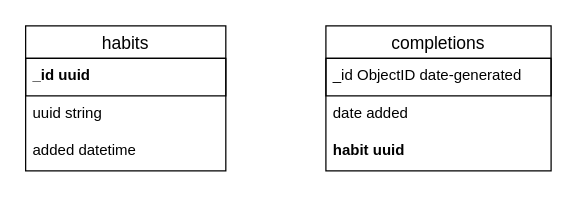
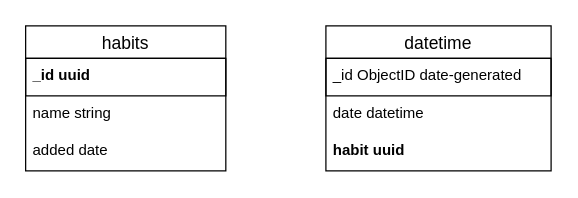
(438, 43) -> (438, 43)
(73, 113) -> (75, 113)
(373, 113) -> (383, 113)
(87, 150) -> (73, 150)
